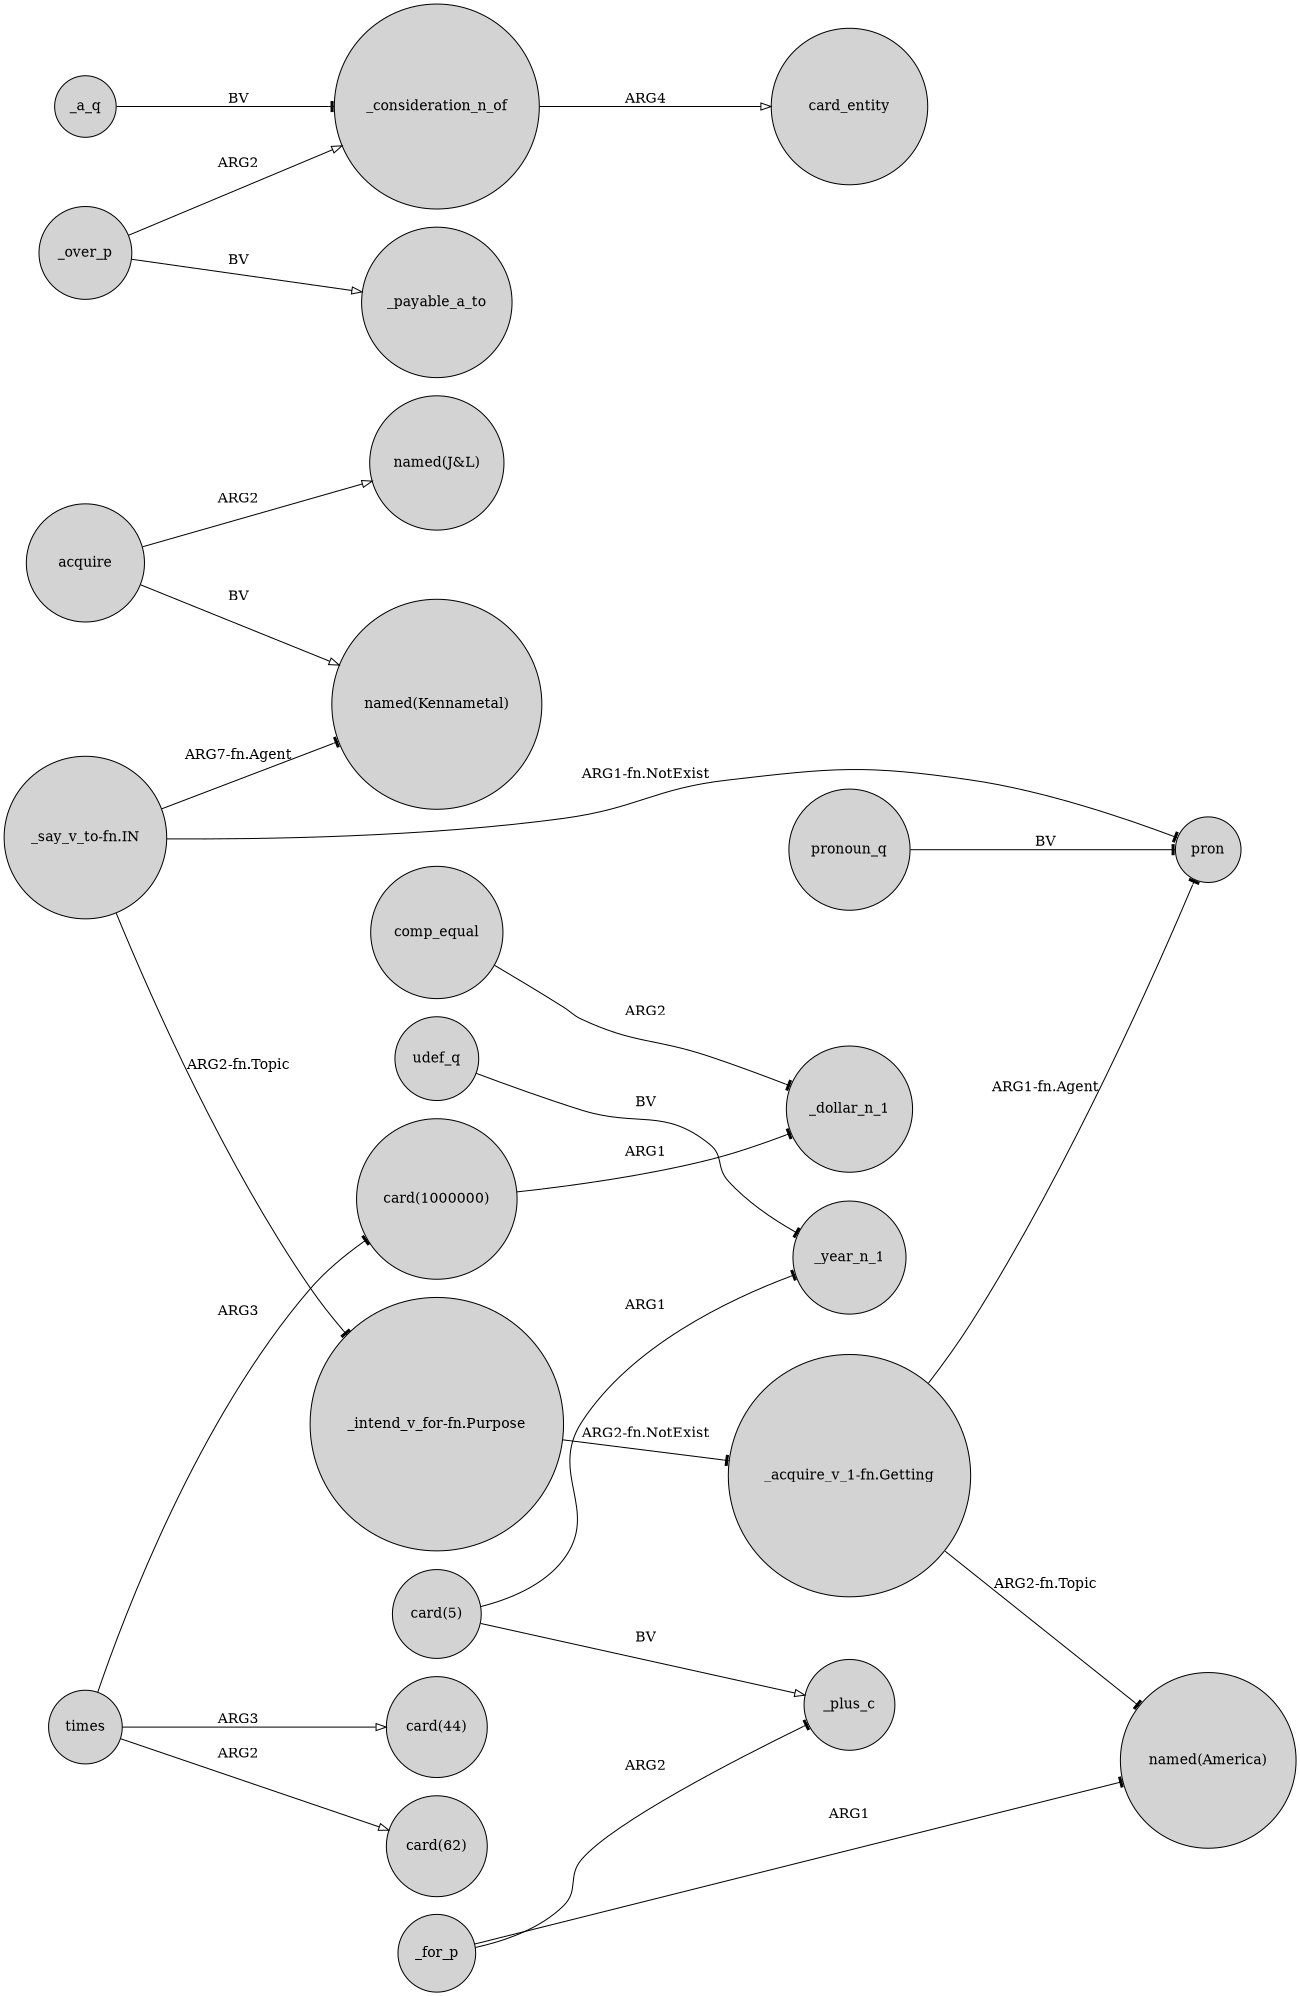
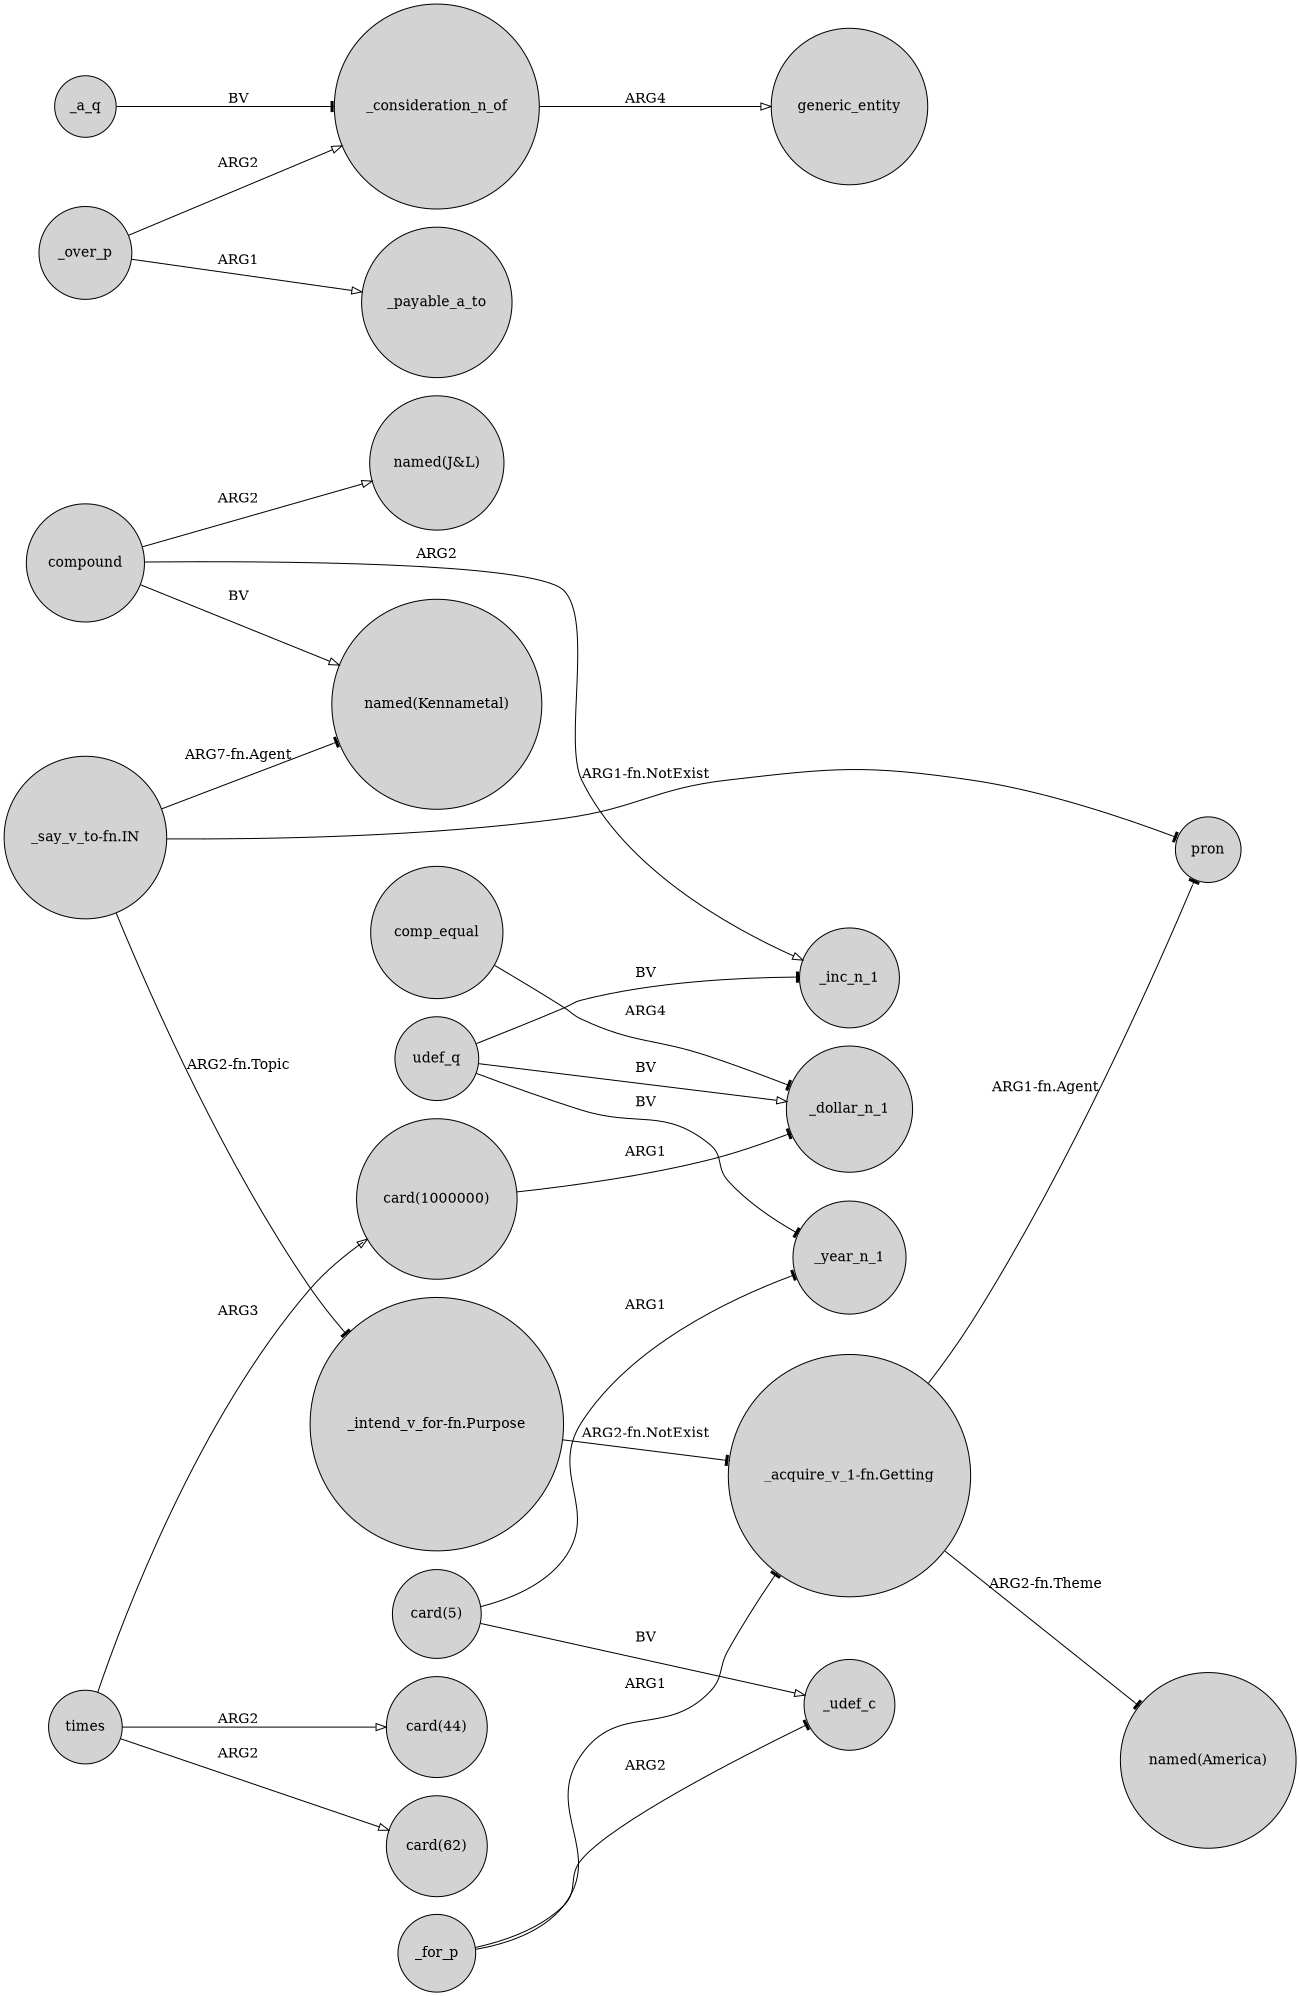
(849, 106) -> (849, 106)
(238, 260) -> (238, 260)
(85, 563) -> (85, 563)
(849, 850) -> none
none -> (849, 978)
(646, 1012) -> (646, 1012)
none -> (628, 1082)
(203, 1450) -> (203, 1450)
(1046, 1584) -> (1046, 1584)
(849, 1705) -> (849, 1705)
(238, 1719) -> (238, 1719)
(796, 1863) -> (588, 1747)
